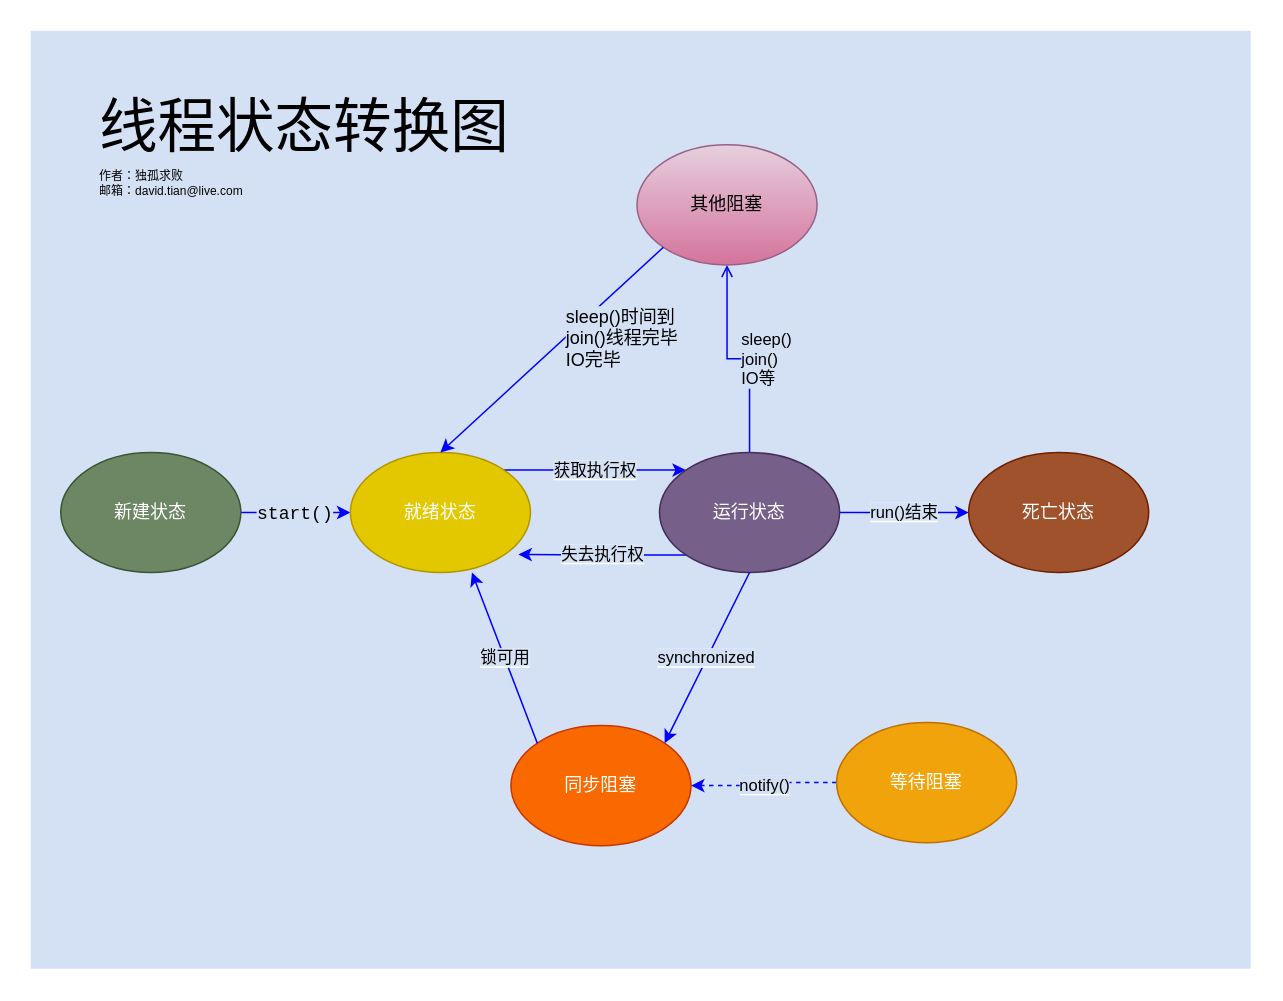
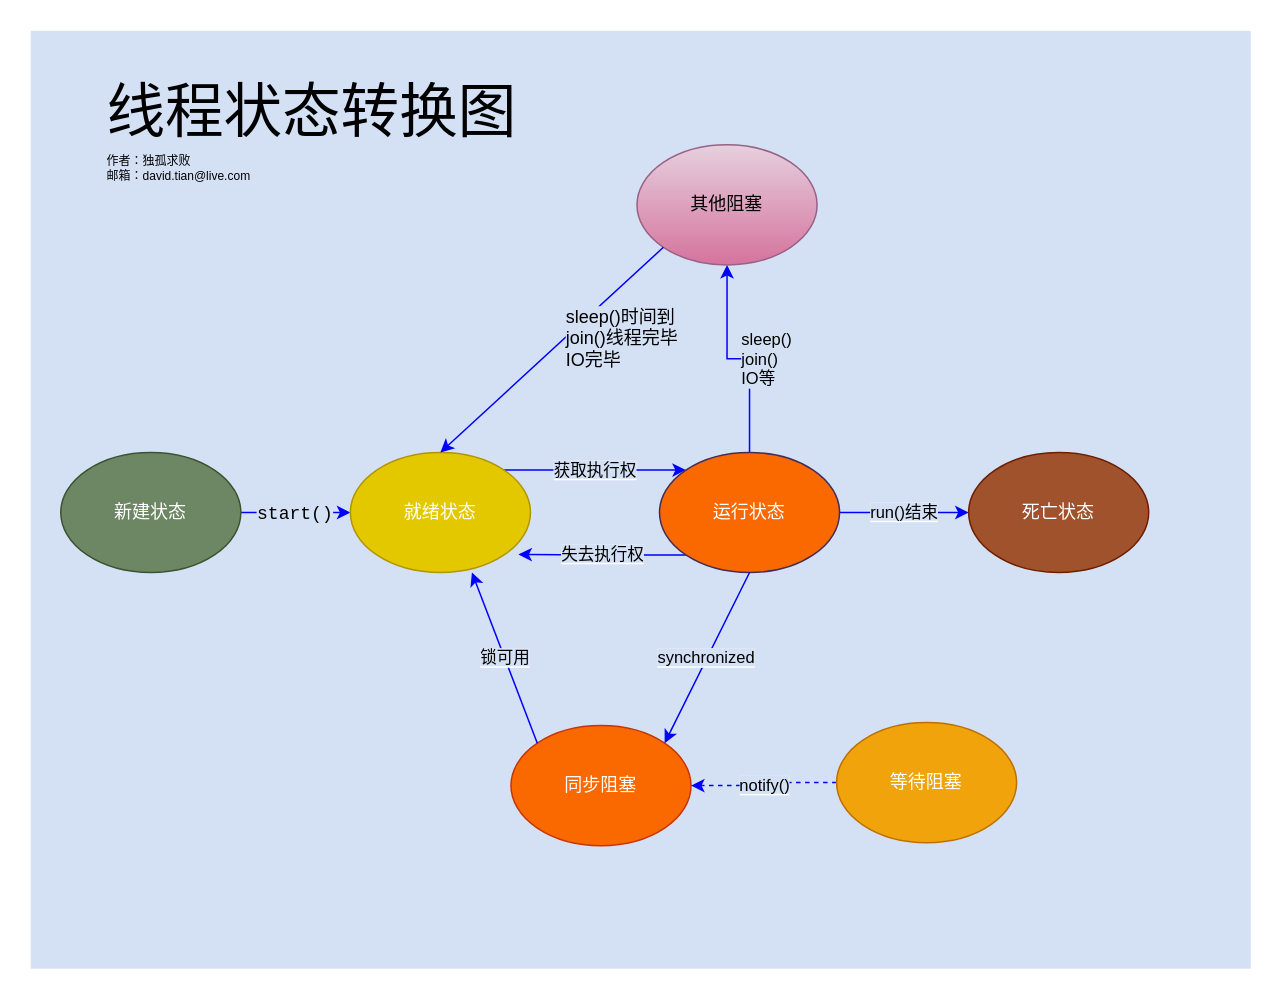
(305, 146) -> (312, 131)
(727, 274) -> (727, 276)
(749, 512) -> (749, 512)
